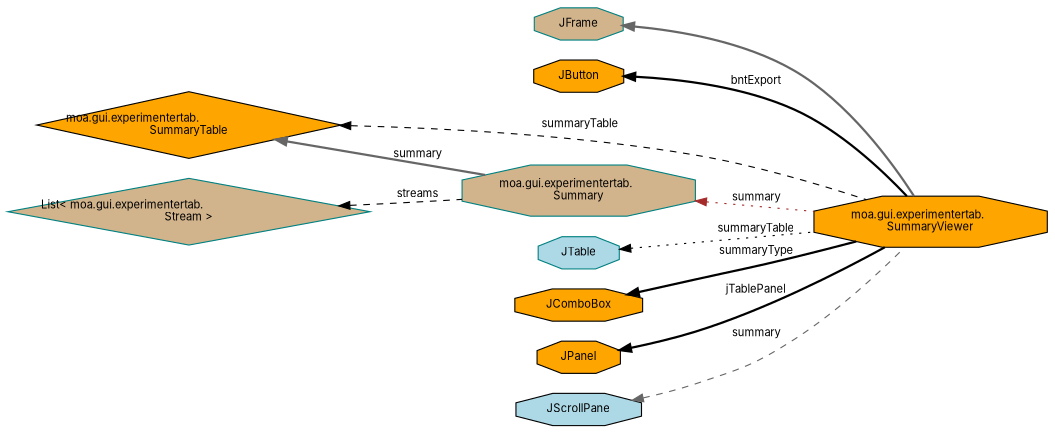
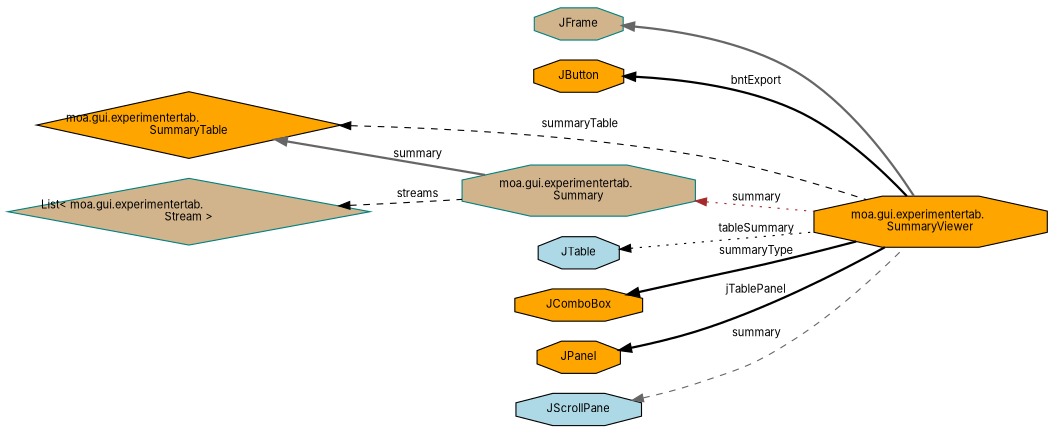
(755, 229) -> (755, 229)
(579, 253) -> (579, 253)
